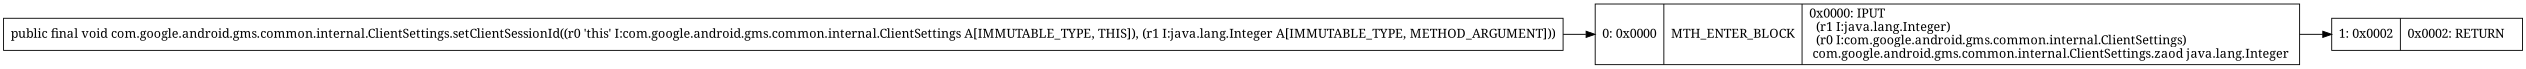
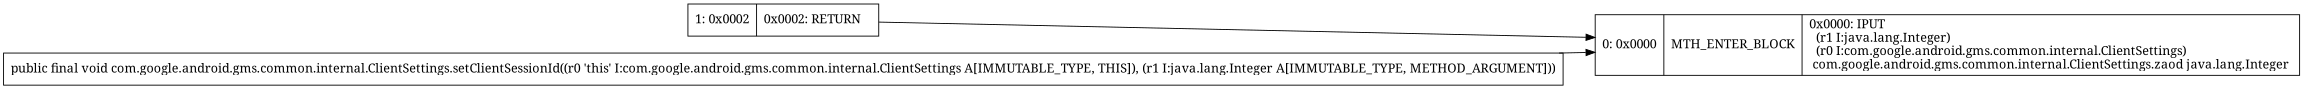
(2311, 34) -> (1232, 30)
